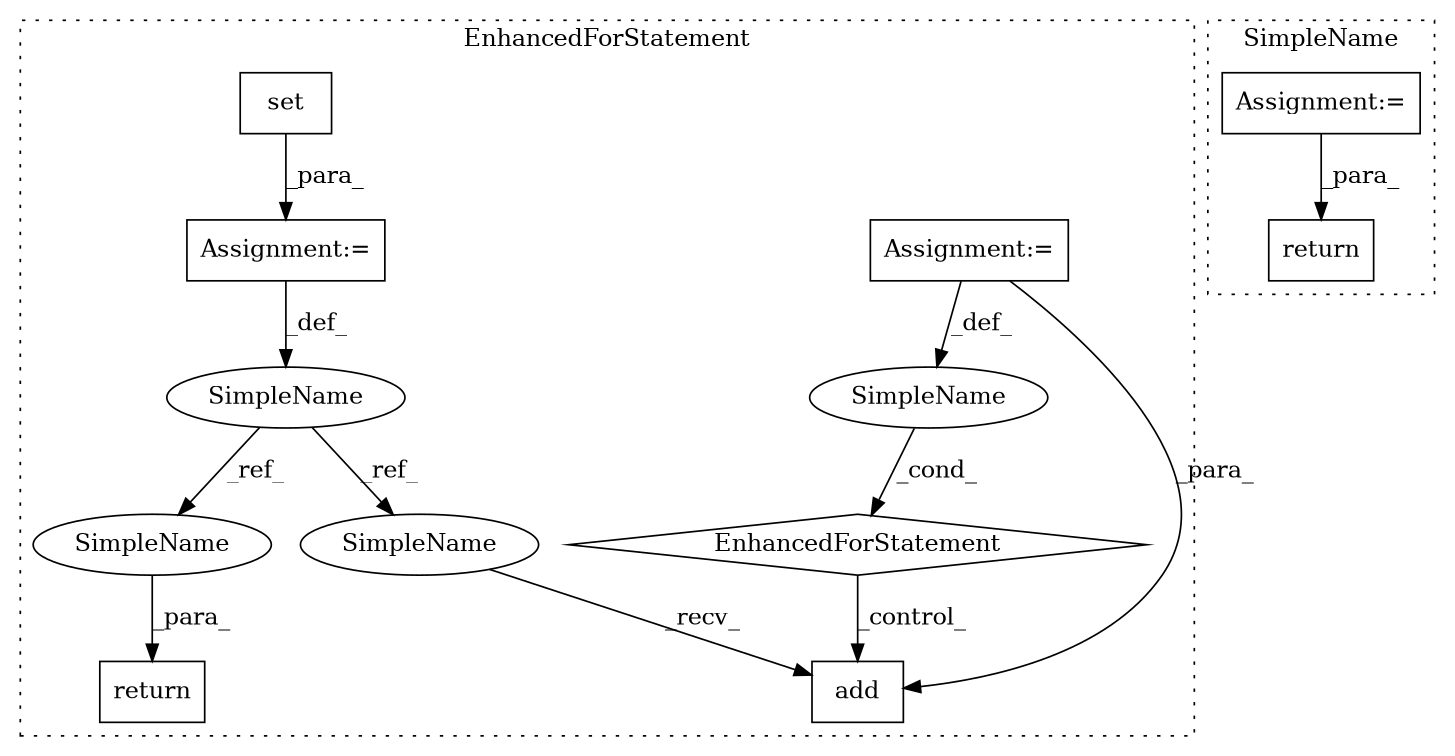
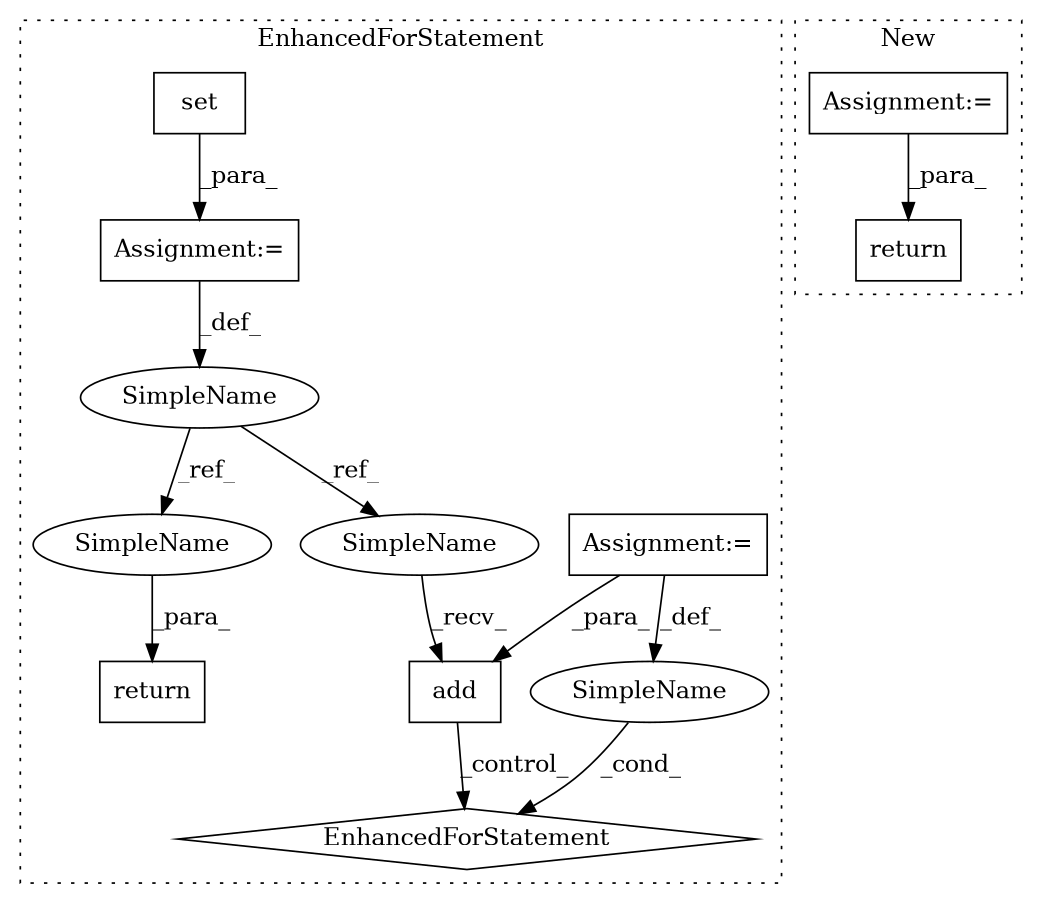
(1321, 40) -> (908, 40)
(858, 610) -> (460, 757)
